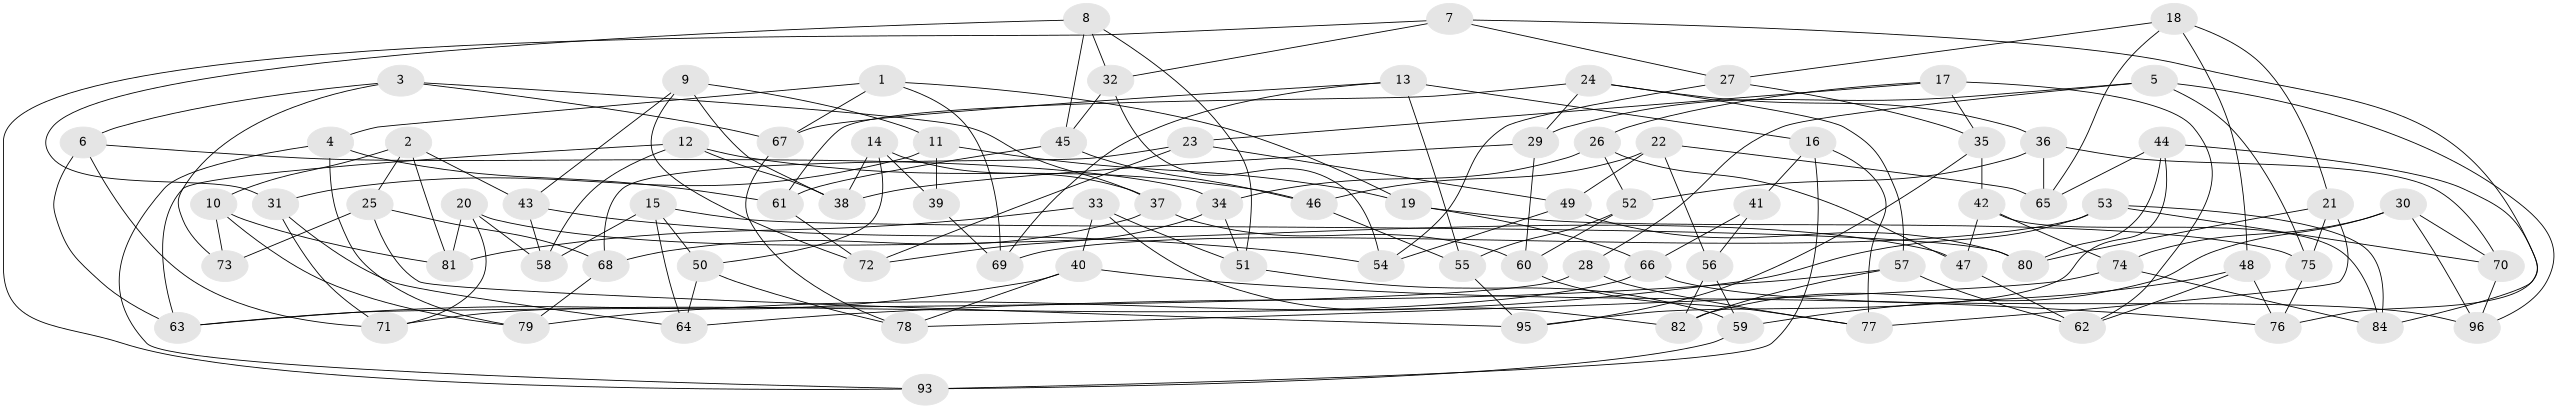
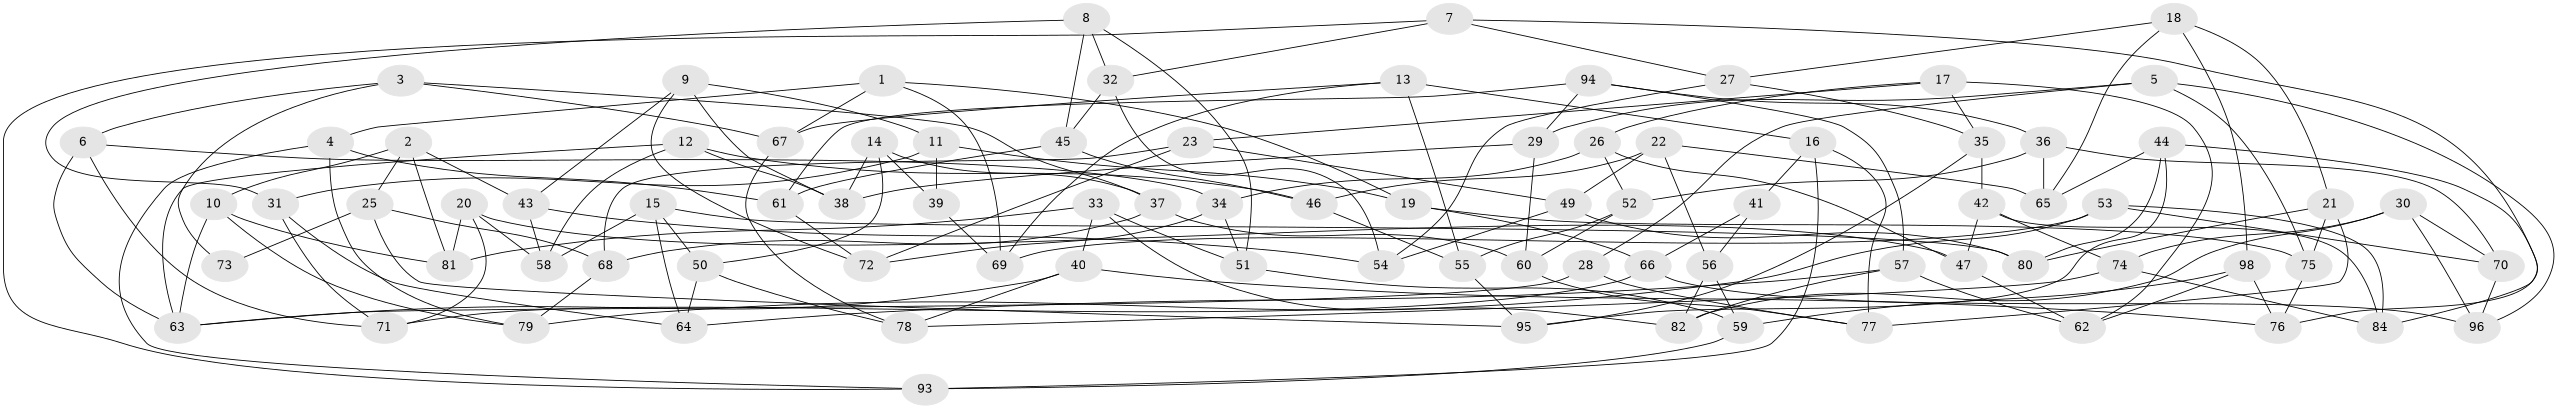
(1589, 81) -> (1589, 81)
(219, 235) -> (190, 265)
(2247, 266) -> (2247, 266)
